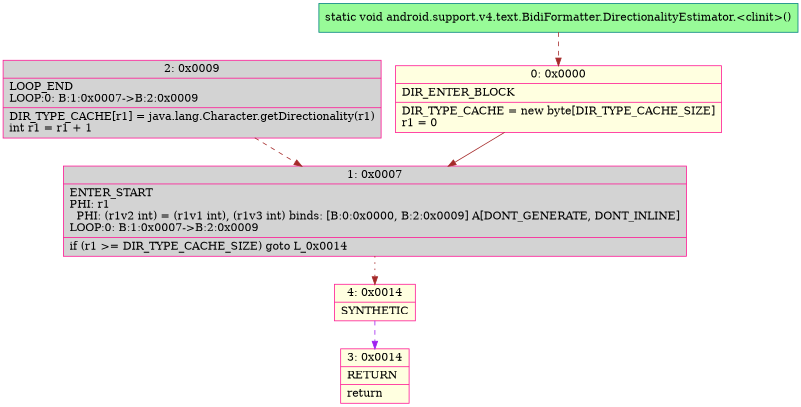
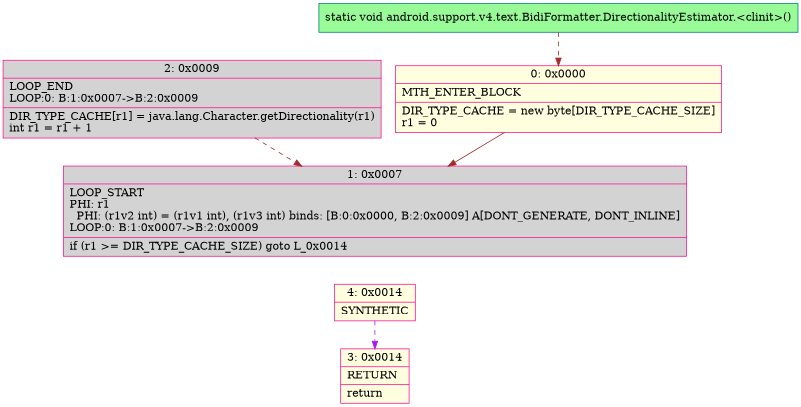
(458, 93) -> (462, 93)
(111, 193) -> (107, 193)
(375, 266) -> none
